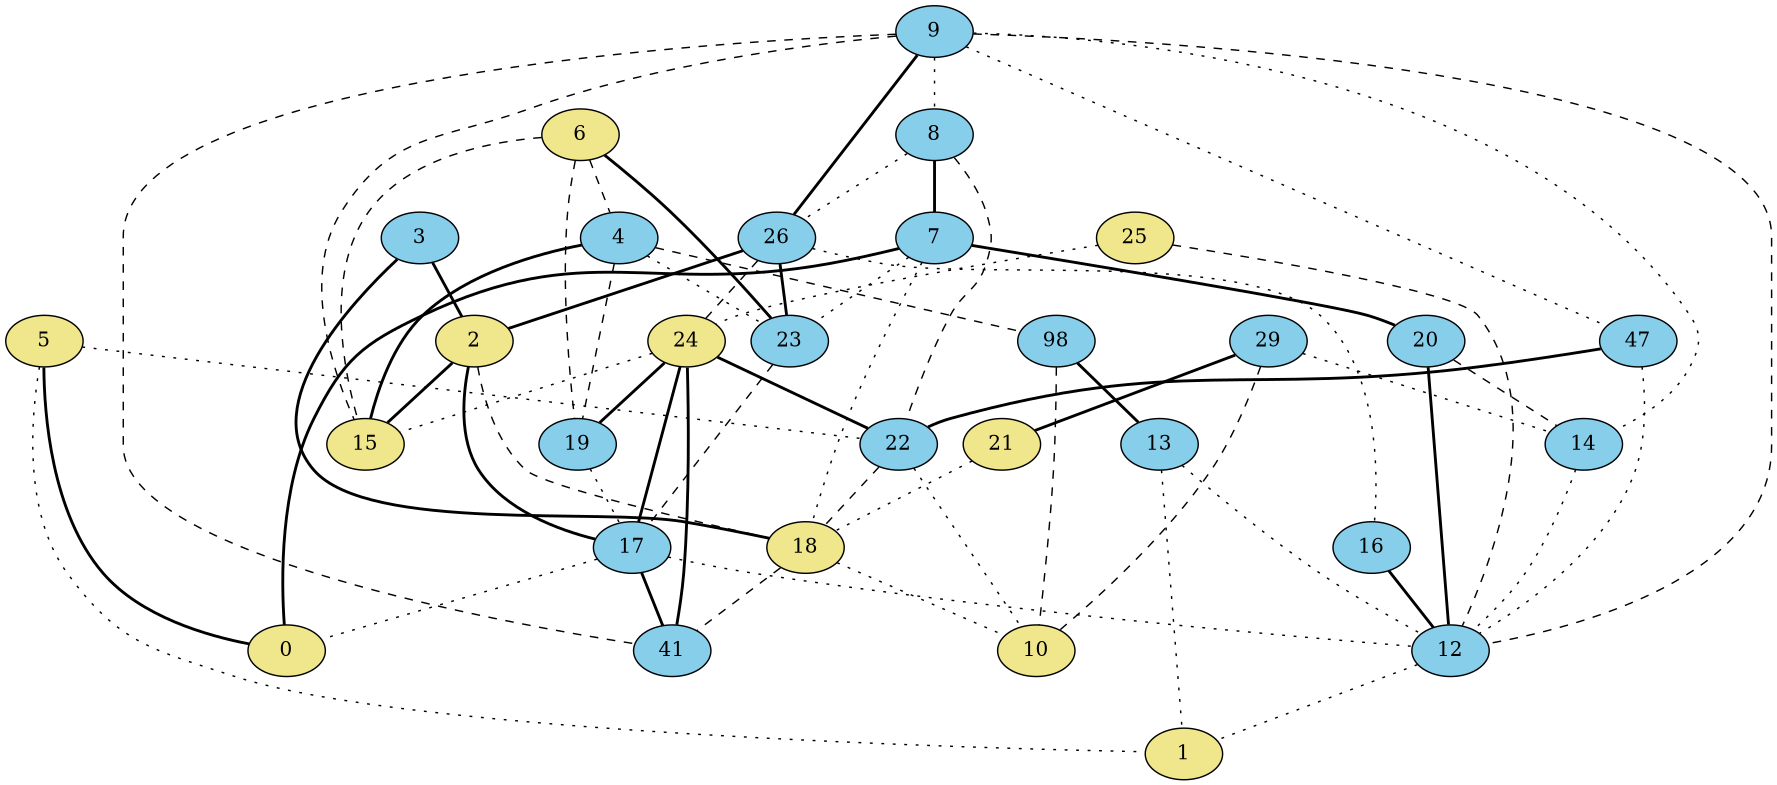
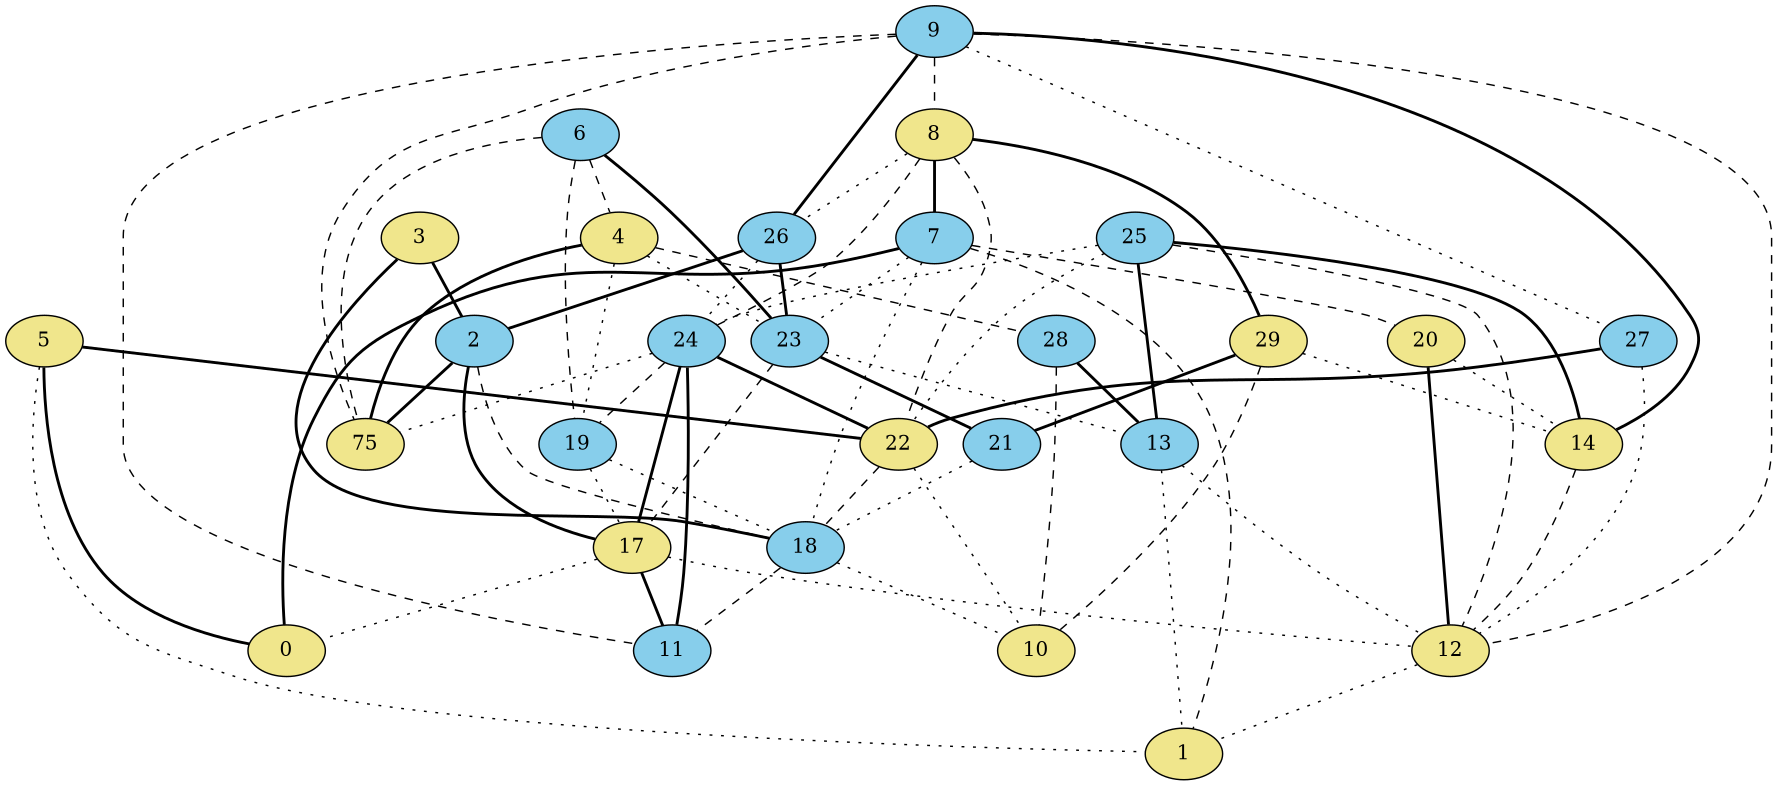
(935, 83) -> (935, 83)
(1437, 123) -> (1437, 123)
(580, 135) -> (580, 135)
(935, 135) -> (935, 135)
none -> (1144, 186)
(420, 238) -> (420, 238)
(619, 238) -> (619, 238)
(1135, 238) -> (1135, 238)
none -> (843, 251)
none -> (1412, 275)
(1184, 281) -> (1184, 281)
(732, 290) -> (732, 290)
none -> (1001, 318)
(474, 341) -> (474, 341)
(598, 341) -> (598, 341)
(687, 341) -> (687, 341)
(1056, 341) -> (1056, 341)
(1268, 341) -> (1268, 341)
(1426, 341) -> (1426, 341)
(1638, 341) -> (1638, 341)
none -> (1149, 353)
(452, 390) -> (452, 390)
(1500, 390) -> (1500, 390)
(632, 393) -> (632, 393)
none -> (896, 393)
none -> (975, 393)
none -> (1213, 425)
(366, 444) -> (366, 444)
(899, 444) -> (899, 444)
(1002, 444) -> (1002, 444)
(1584, 444) -> (1584, 444)
none -> (700, 500)
(632, 548) -> (632, 548)
(806, 548) -> (806, 548)
(1372, 548) -> none
(1535, 557) -> (1535, 557)
(672, 651) -> (672, 651)
(1451, 651) -> (1451, 651)
